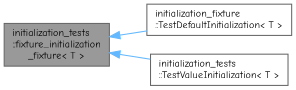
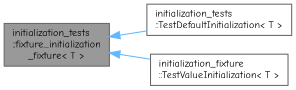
(219, 20) -> (219, 20)
(219, 70) -> (219, 70)
